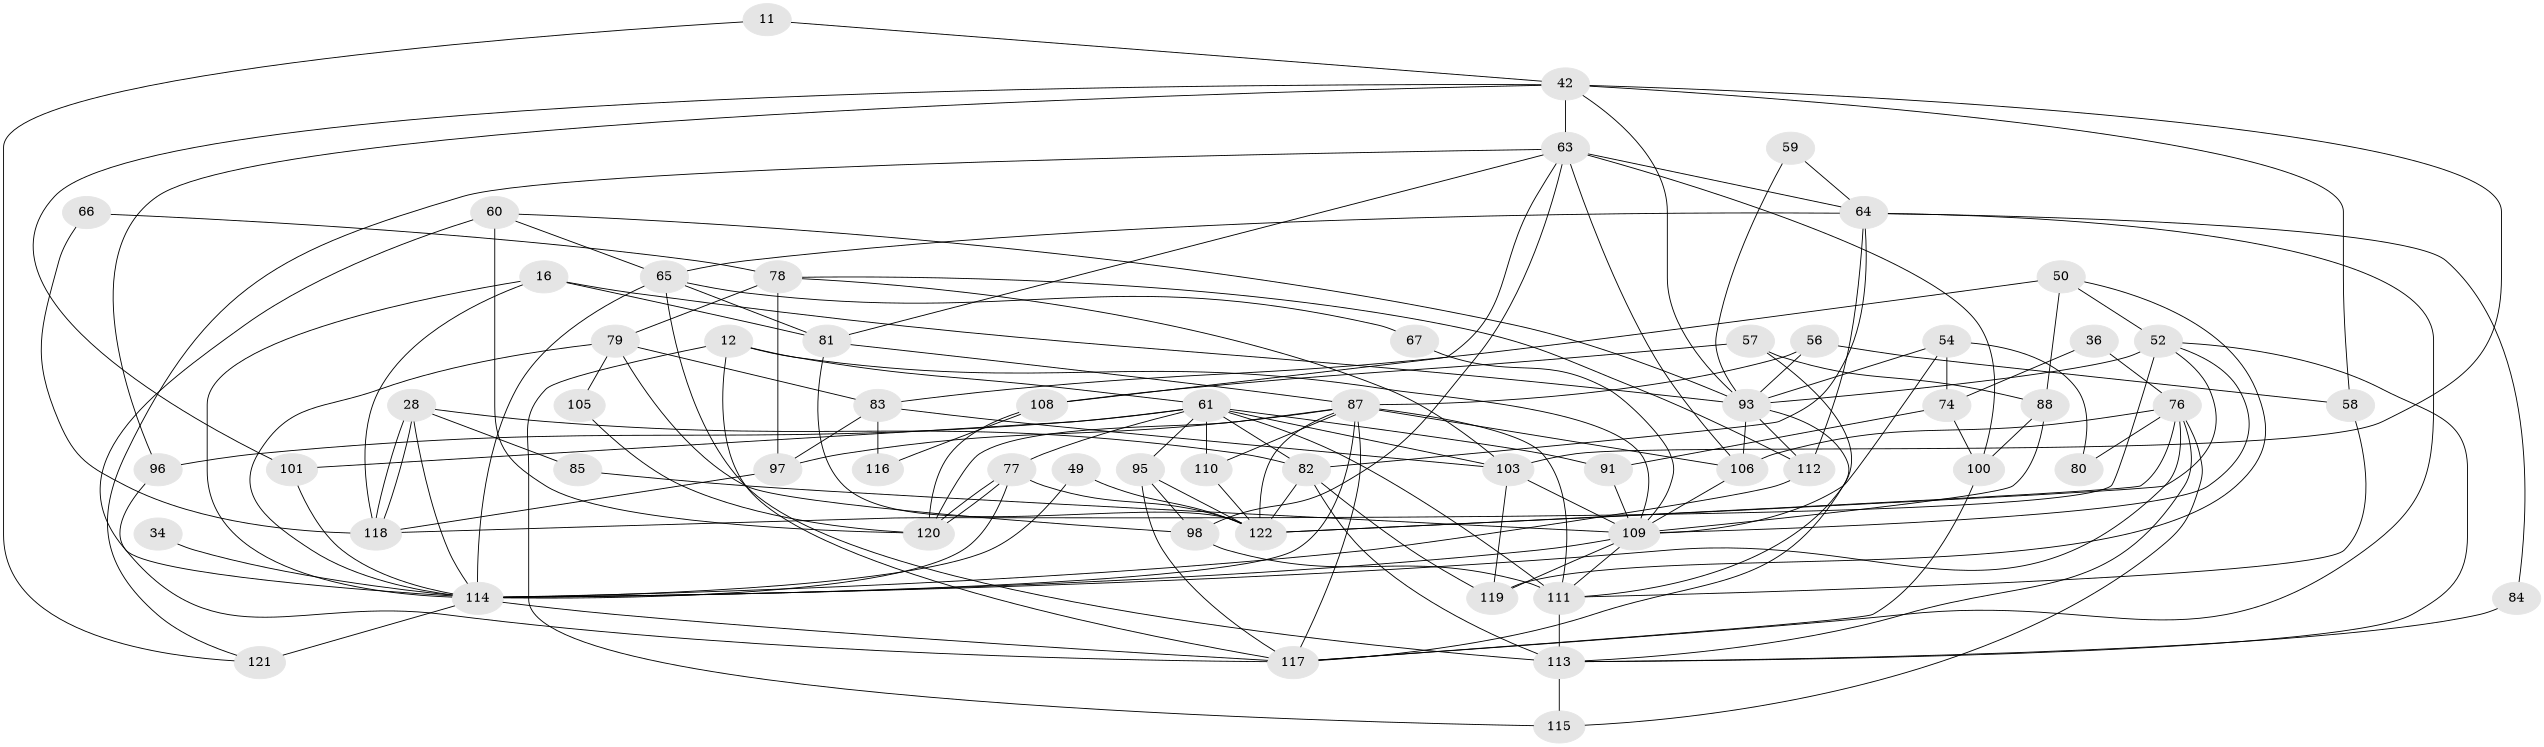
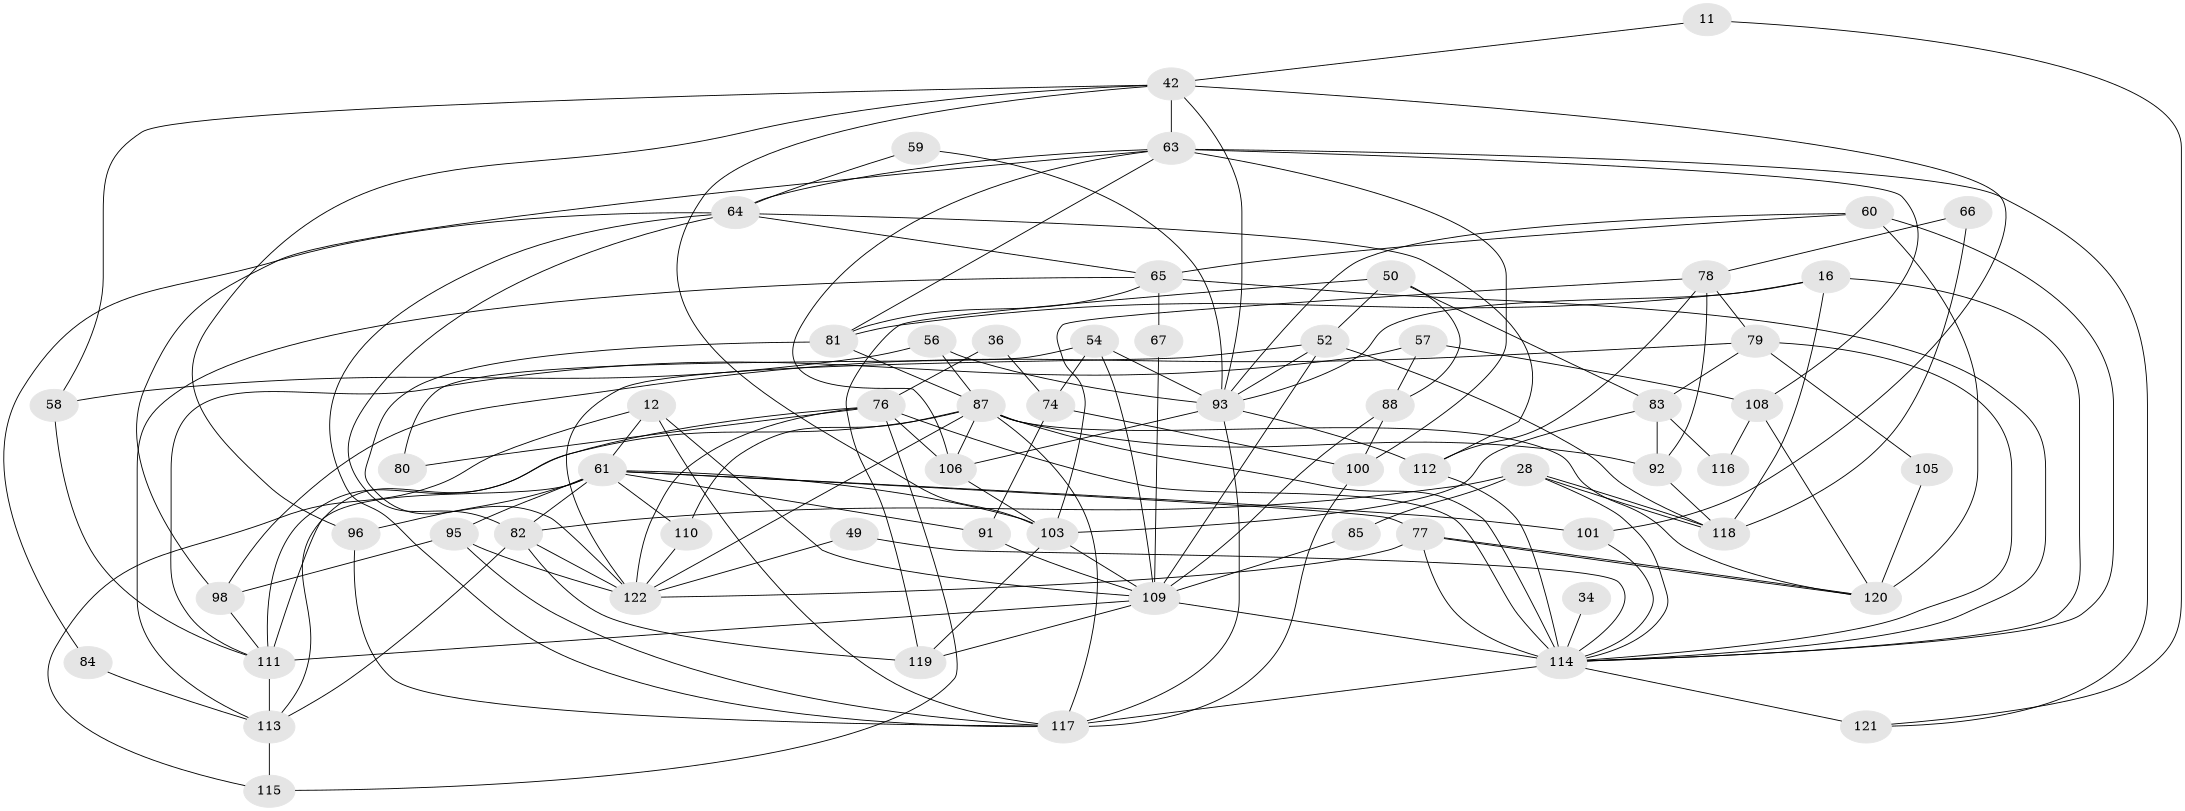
(778, 470) -> (1657, 470)
(1701, 495) -> (997, 499)
(2382, 623) -> none
